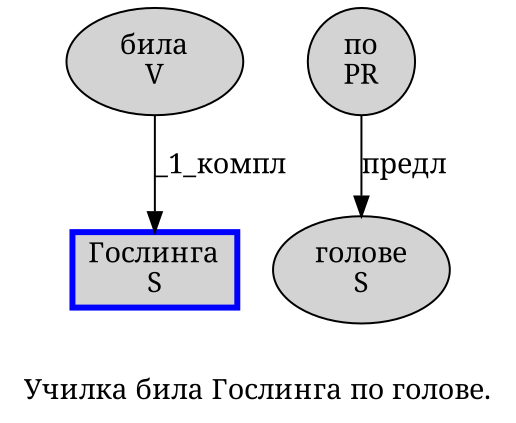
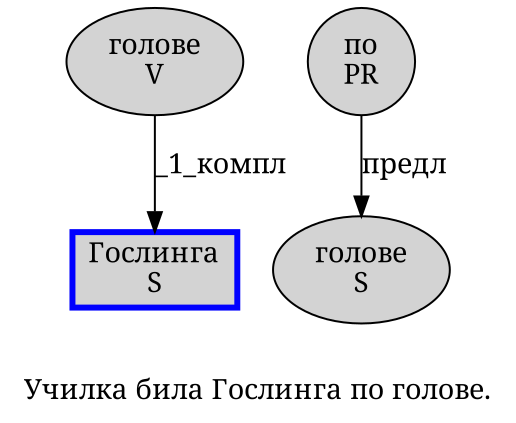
(155, 62) -> (155, 62)
